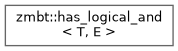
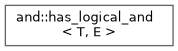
(89, 25) -> (89, 25)
